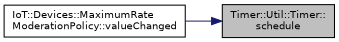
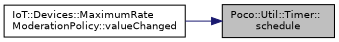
(278, 21) -> (278, 21)
